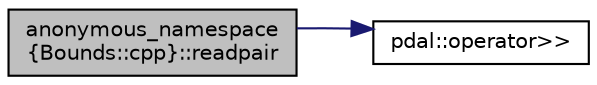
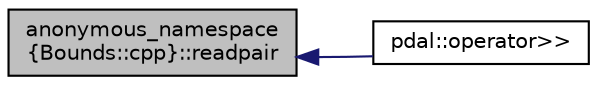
(324, 28) -> (346, 57)
